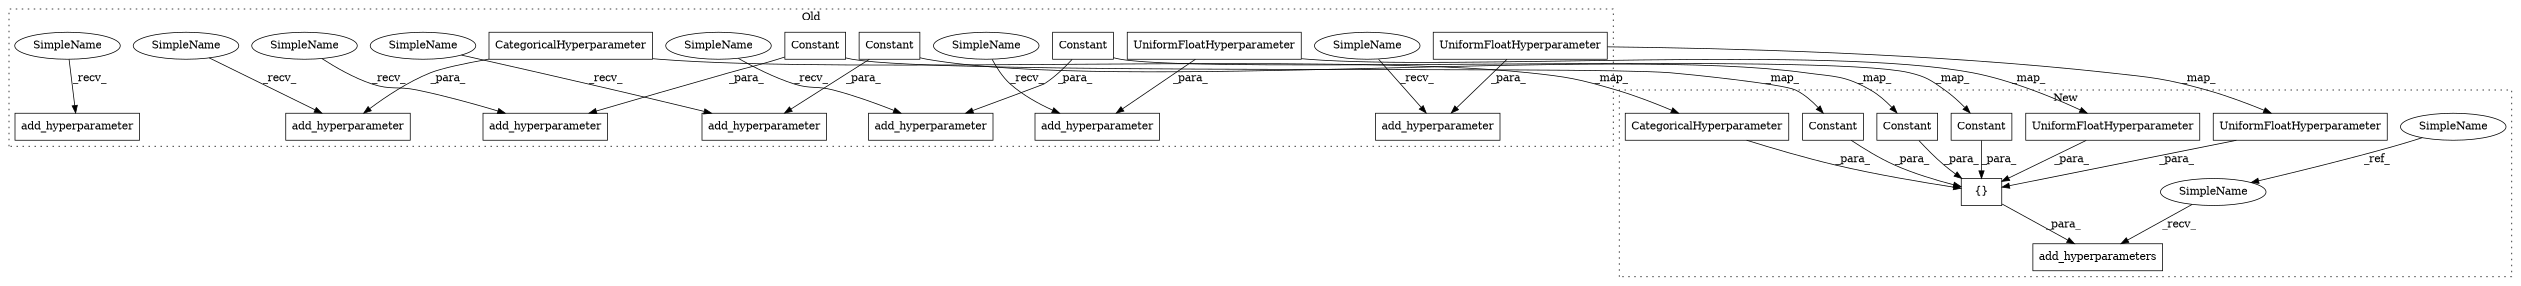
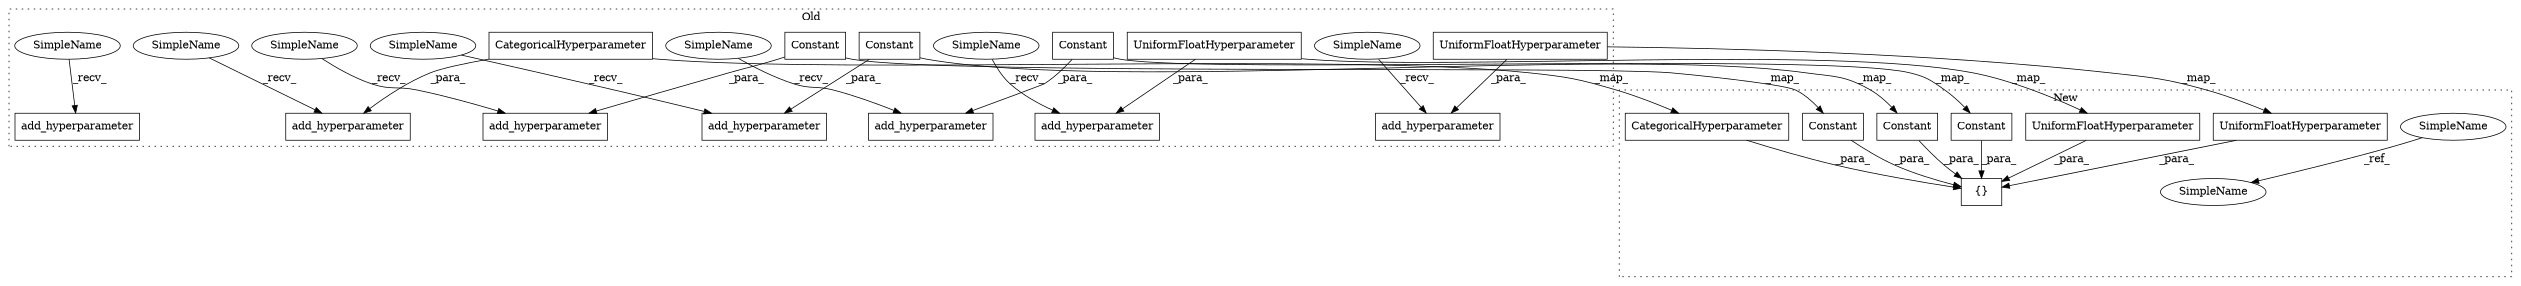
(2098, 257) -> none
